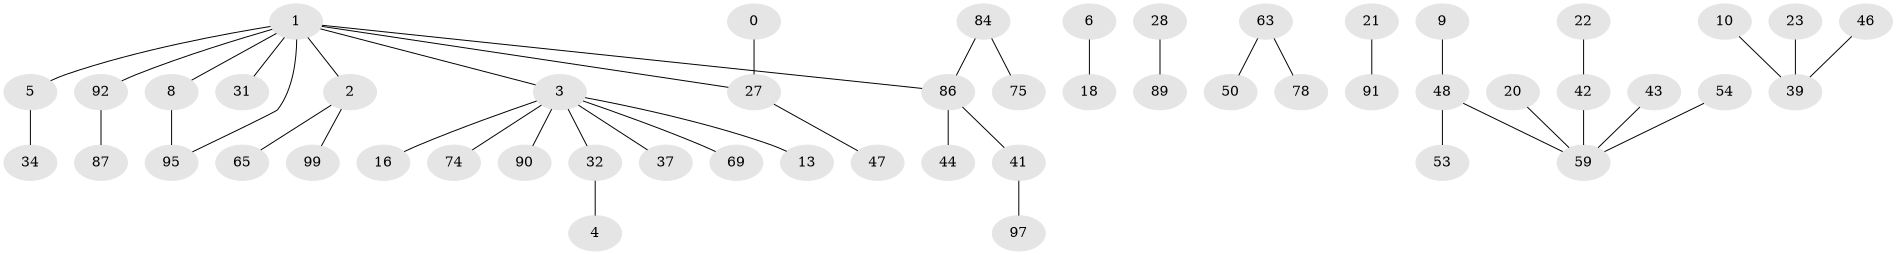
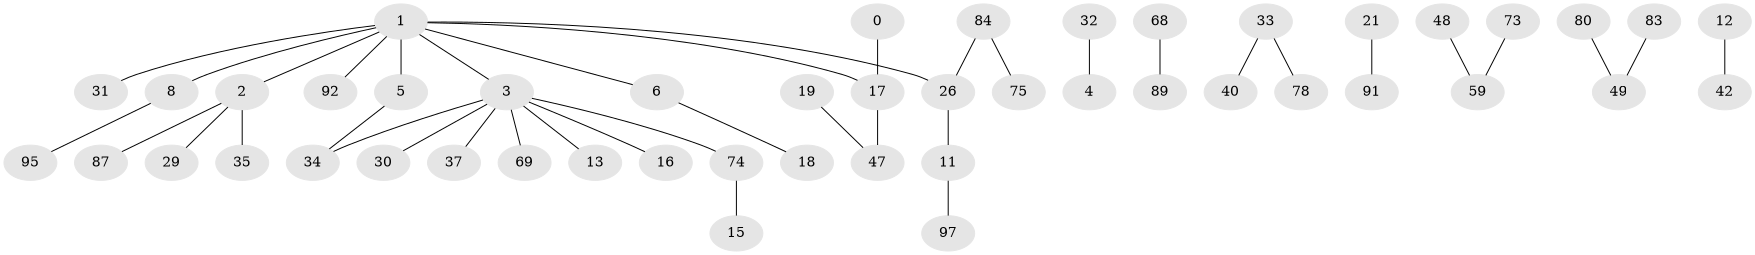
(1160, 22) -> (1160, 22)
(1266, 22) -> (1266, 22)
(1442, 22) -> none
(1584, 22) -> (1725, 22)
(1725, 22) -> (1584, 22)
(1795, 22) -> (1654, 22)
(1866, 22) -> none
(754, 92) -> (878, 92)
none -> (807, 92)
(948, 92) -> (948, 92)
(1231, 92) -> (1231, 92)
(1513, 92) -> none
(1654, 92) -> (1513, 22)
(1725, 92) -> none
(1795, 92) -> (1619, 92)
(268, 115) -> (529, 57)
(101, 128) -> (172, 127)
(578, 128) -> (407, 124)
(1584, 128) -> none
(242, 163) -> (242, 163)
(313, 163) -> (172, 163)
(525, 163) -> (383, 163)
(948, 163) -> none
(1019, 163) -> (948, 163)
(1442, 163) -> none
none -> (736, 233)
